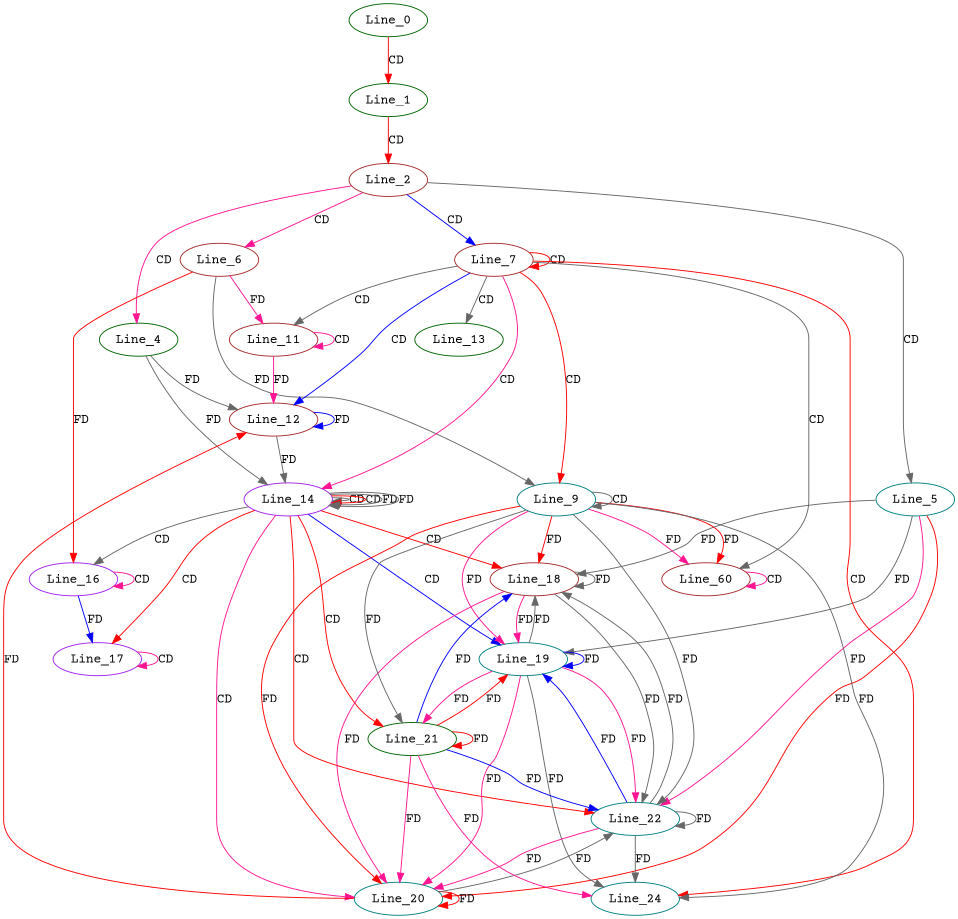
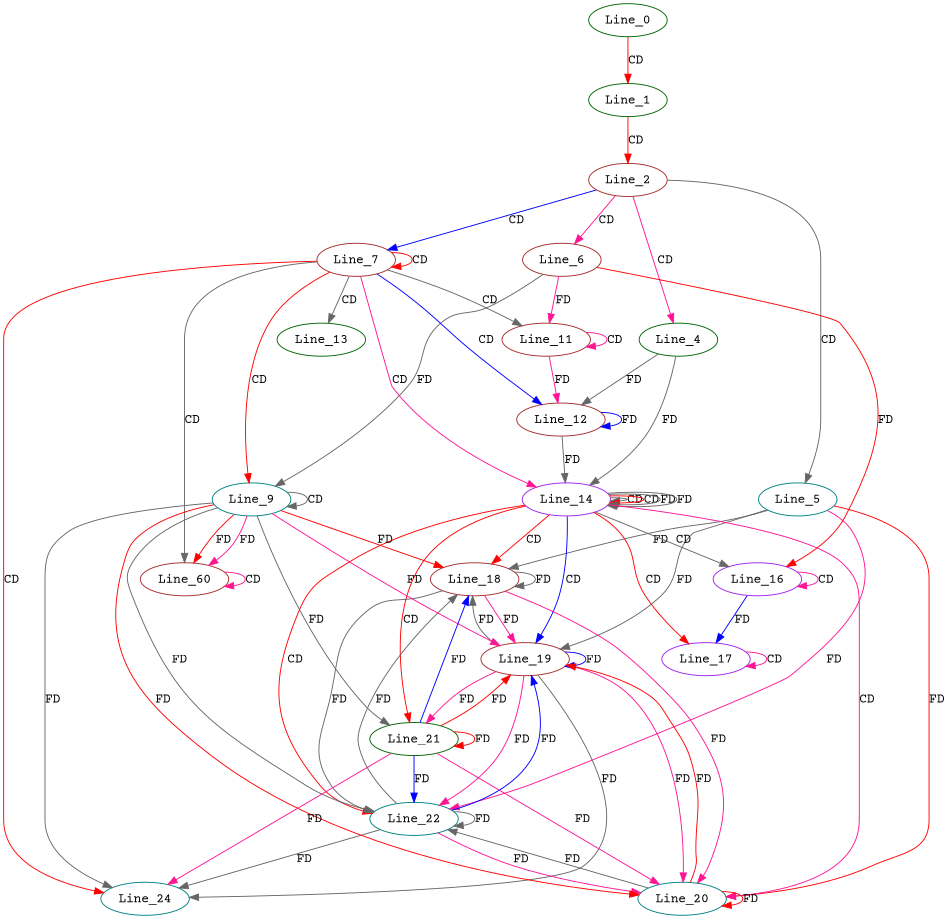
(523, 659) -> (525, 659)
(4, 750) -> (685, 745)
